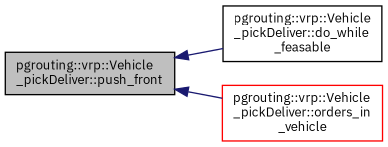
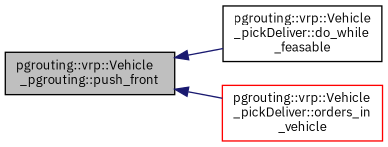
(90, 73) -> (90, 73)
